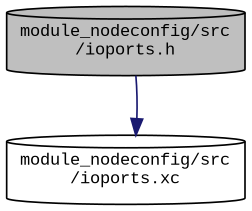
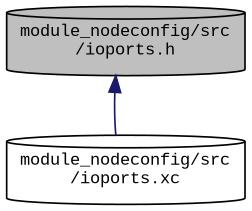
(137, 97) -> (115, 114)
